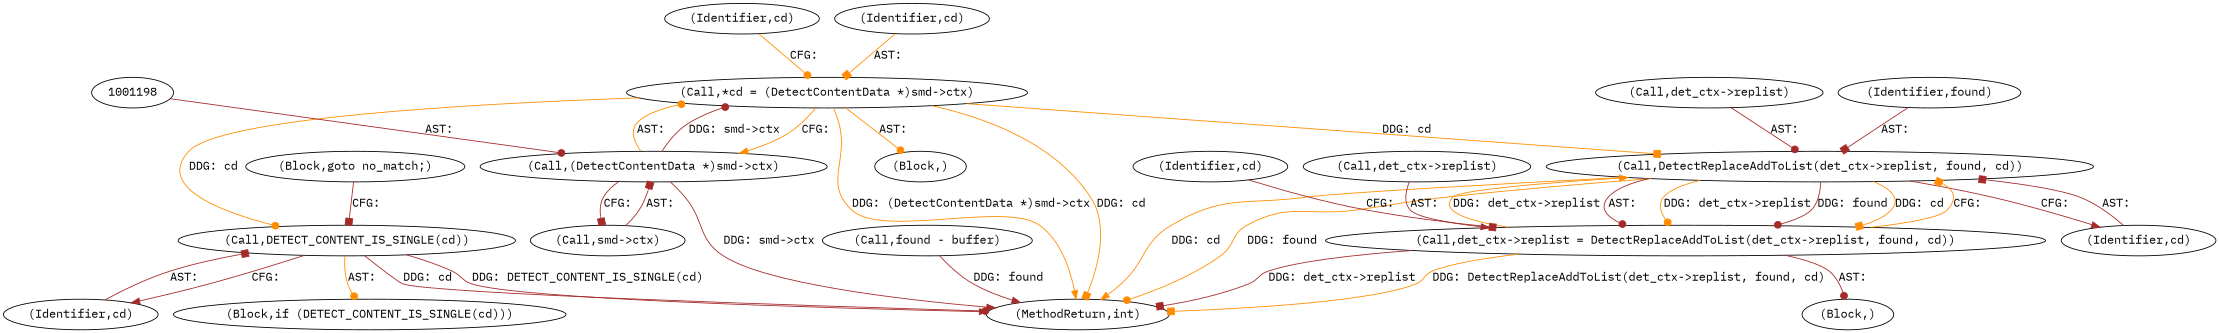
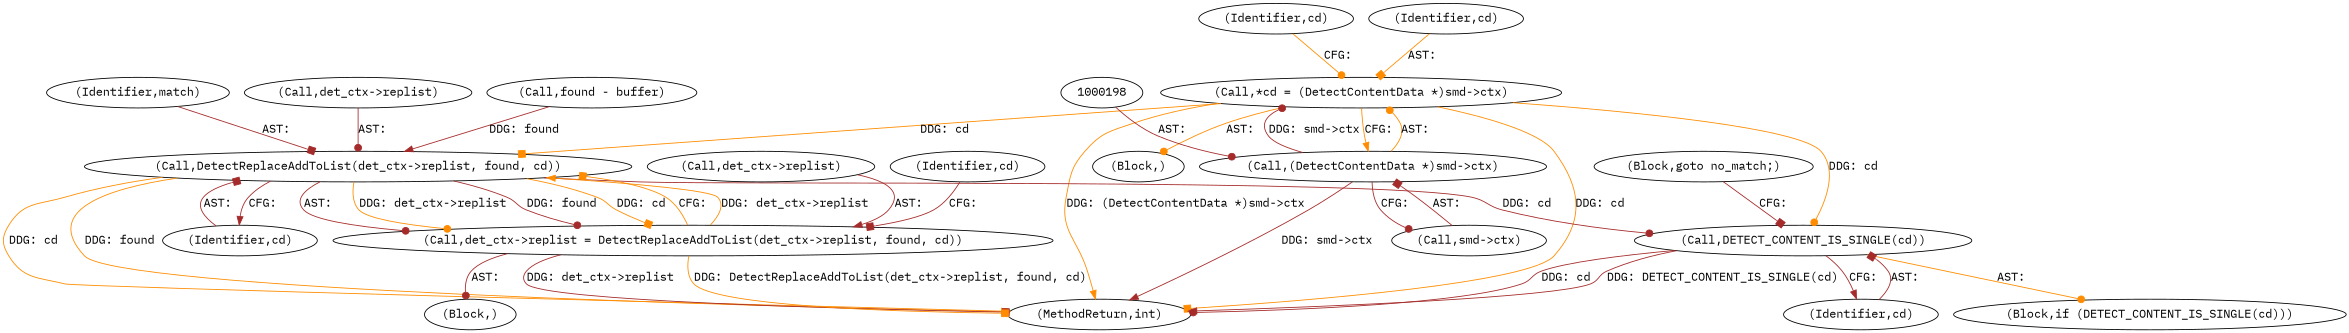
(133, 93) -> (1102, 93)
(1930, 93) -> (138, 93)
none -> (1097, 184)
(604, 196) -> (1381, 210)
(973, 283) -> (481, 128)
